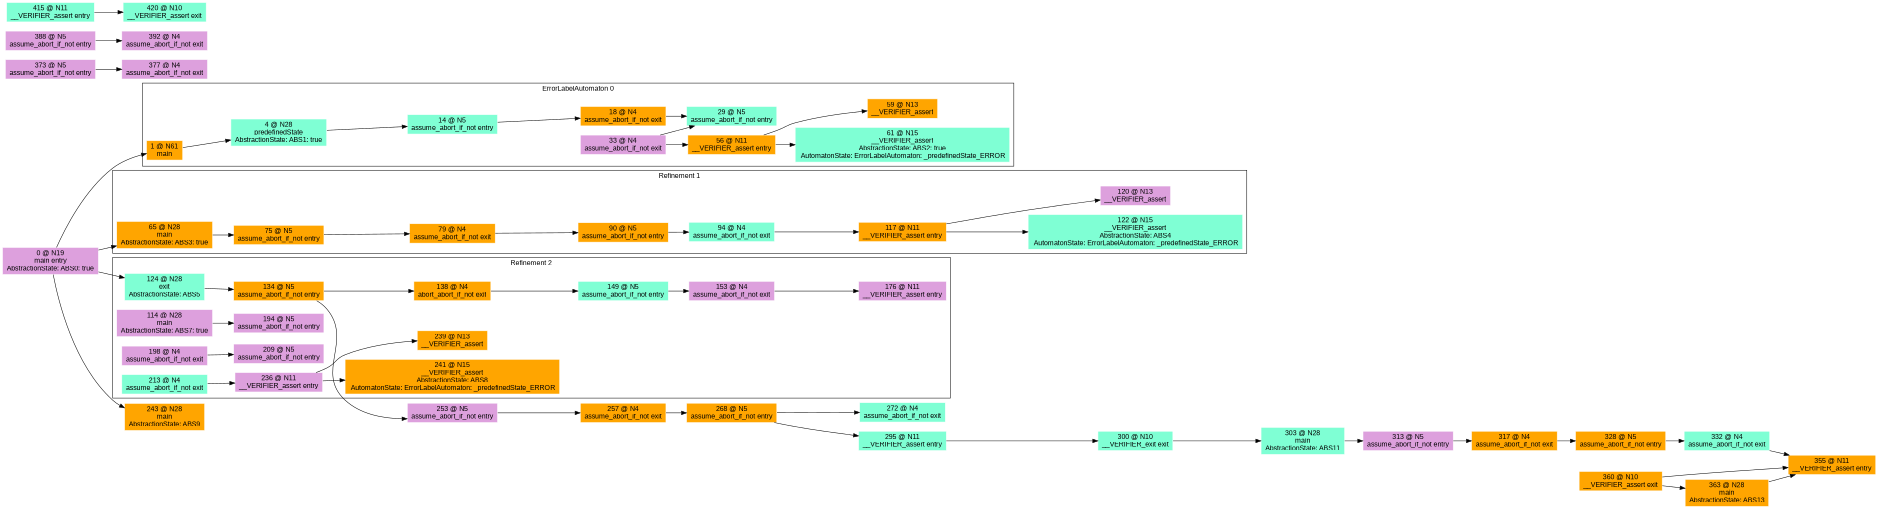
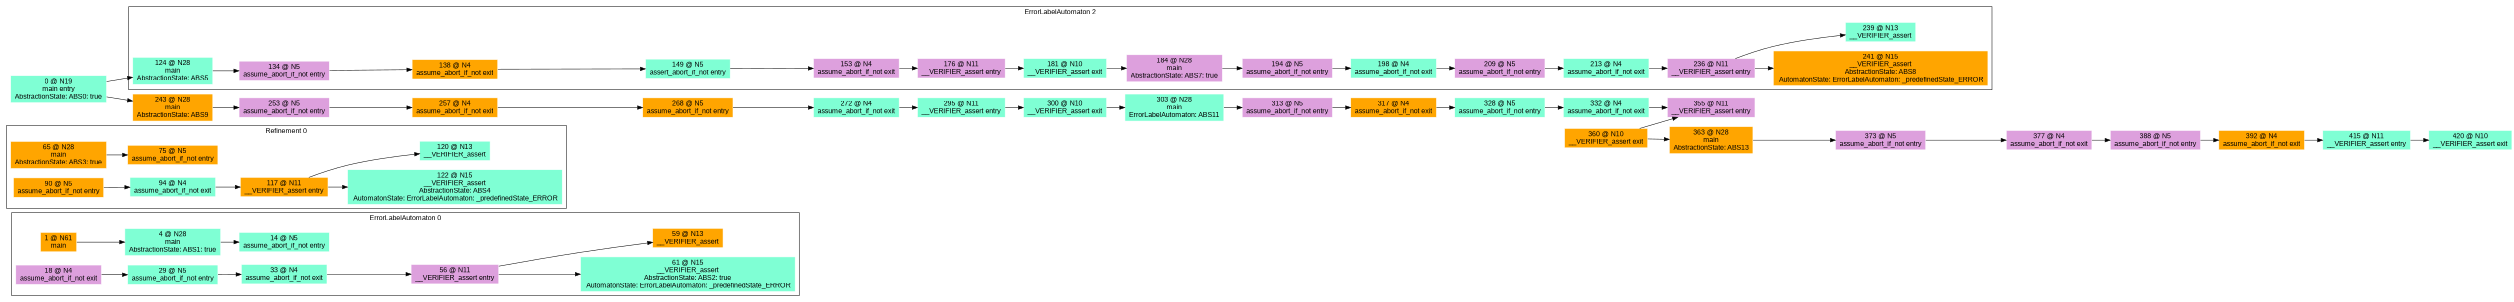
(165, 41) -> (2262, 140)
none -> (1065, 68)
none -> (1339, 68)
none -> (1552, 68)
(623, 116) -> (59, 275)
(536, 120) -> none
(675, 131) -> (227, 274)
(279, 133) -> (173, 242)
none -> (2099, 140)
none -> (2311, 140)
(623, 145) -> (284, 274)
(732, 145) -> (455, 274)
(680, 176) -> (286, 131)
(90, 192) -> none
(1135, 196) -> (455, 151)
(452, 233) -> none
(105, 249) -> none
(50, 261) -> (59, 89)
(532, 263) -> (1060, 12)
(165, 287) -> (173, 71)
(279, 291) -> (284, 71)
(452, 291) -> (455, 69)
(623, 291) -> (688, 69)
(165, 323) -> (1174, 68)
(452, 340) -> (1881, 32)
(165, 356) -> (1394, 68)
(333, 375) -> (223, 108)
(814, 430) -> (906, 108)
(1135, 441) -> (1065, 108)
(1303, 441) -> (1174, 108)
(1621, 441) -> (1500, 108)
(1832, 465) -> (1711, 108)
(1780, 479) -> (1792, 140)
